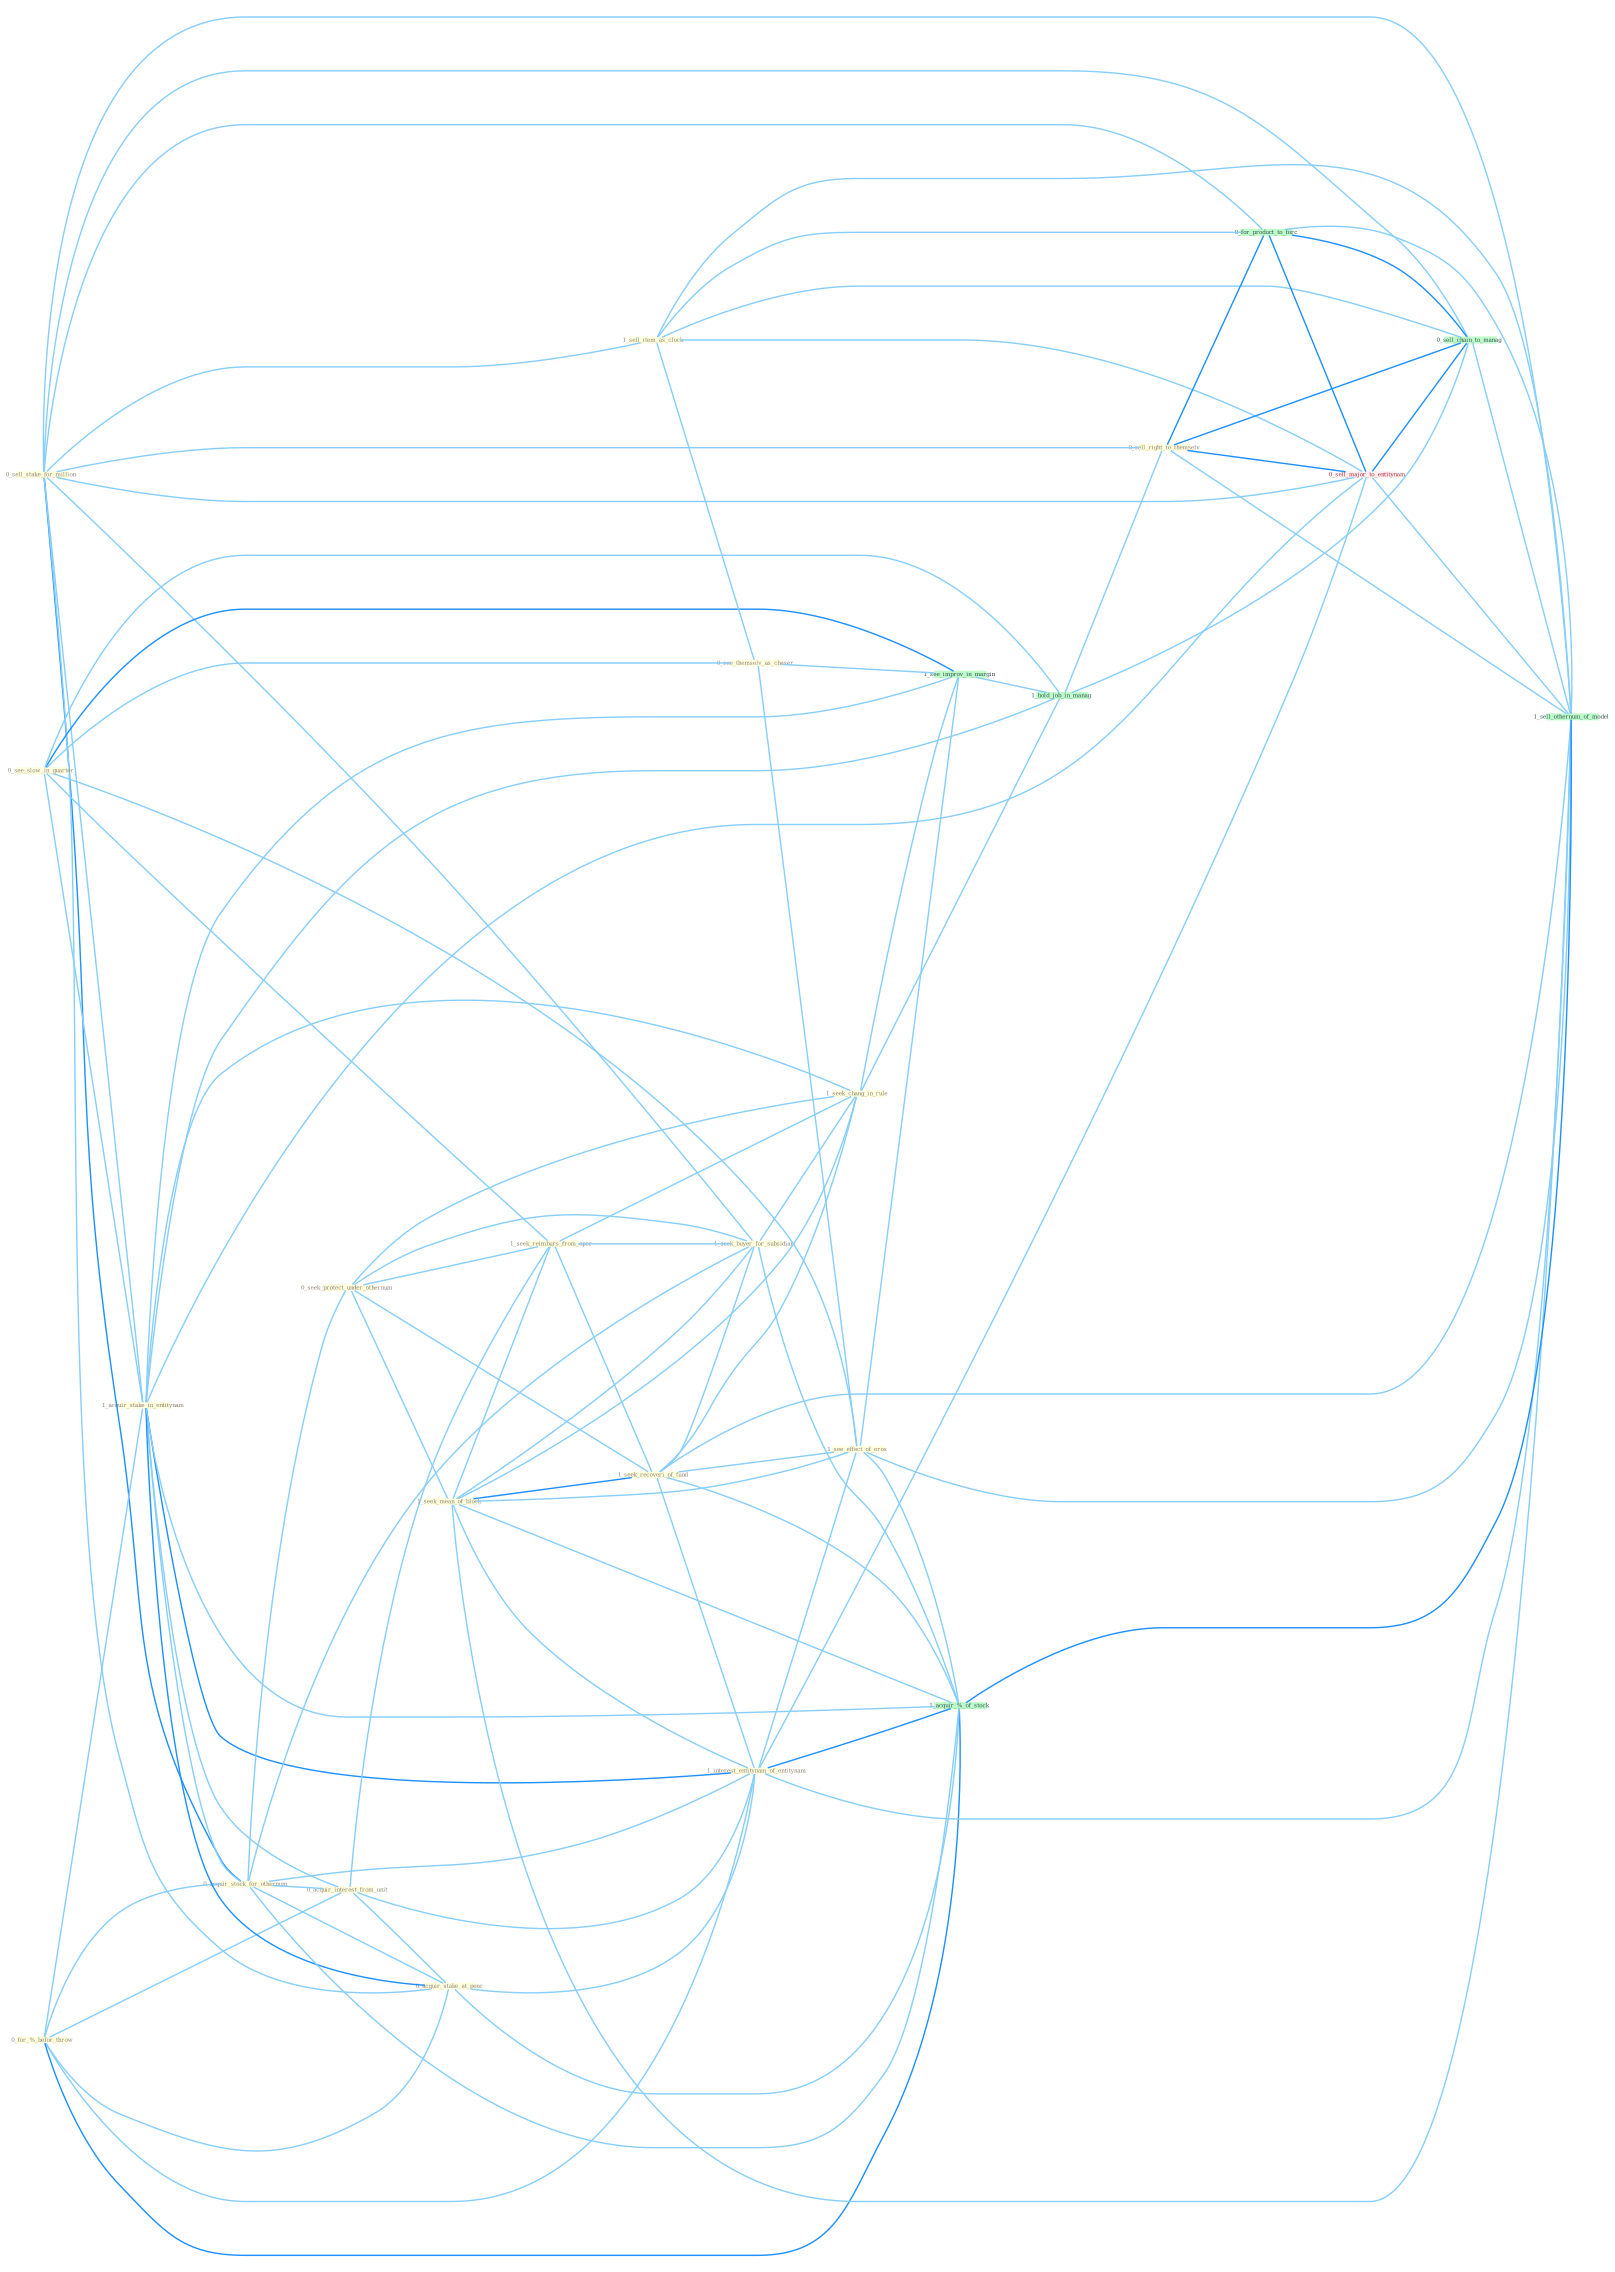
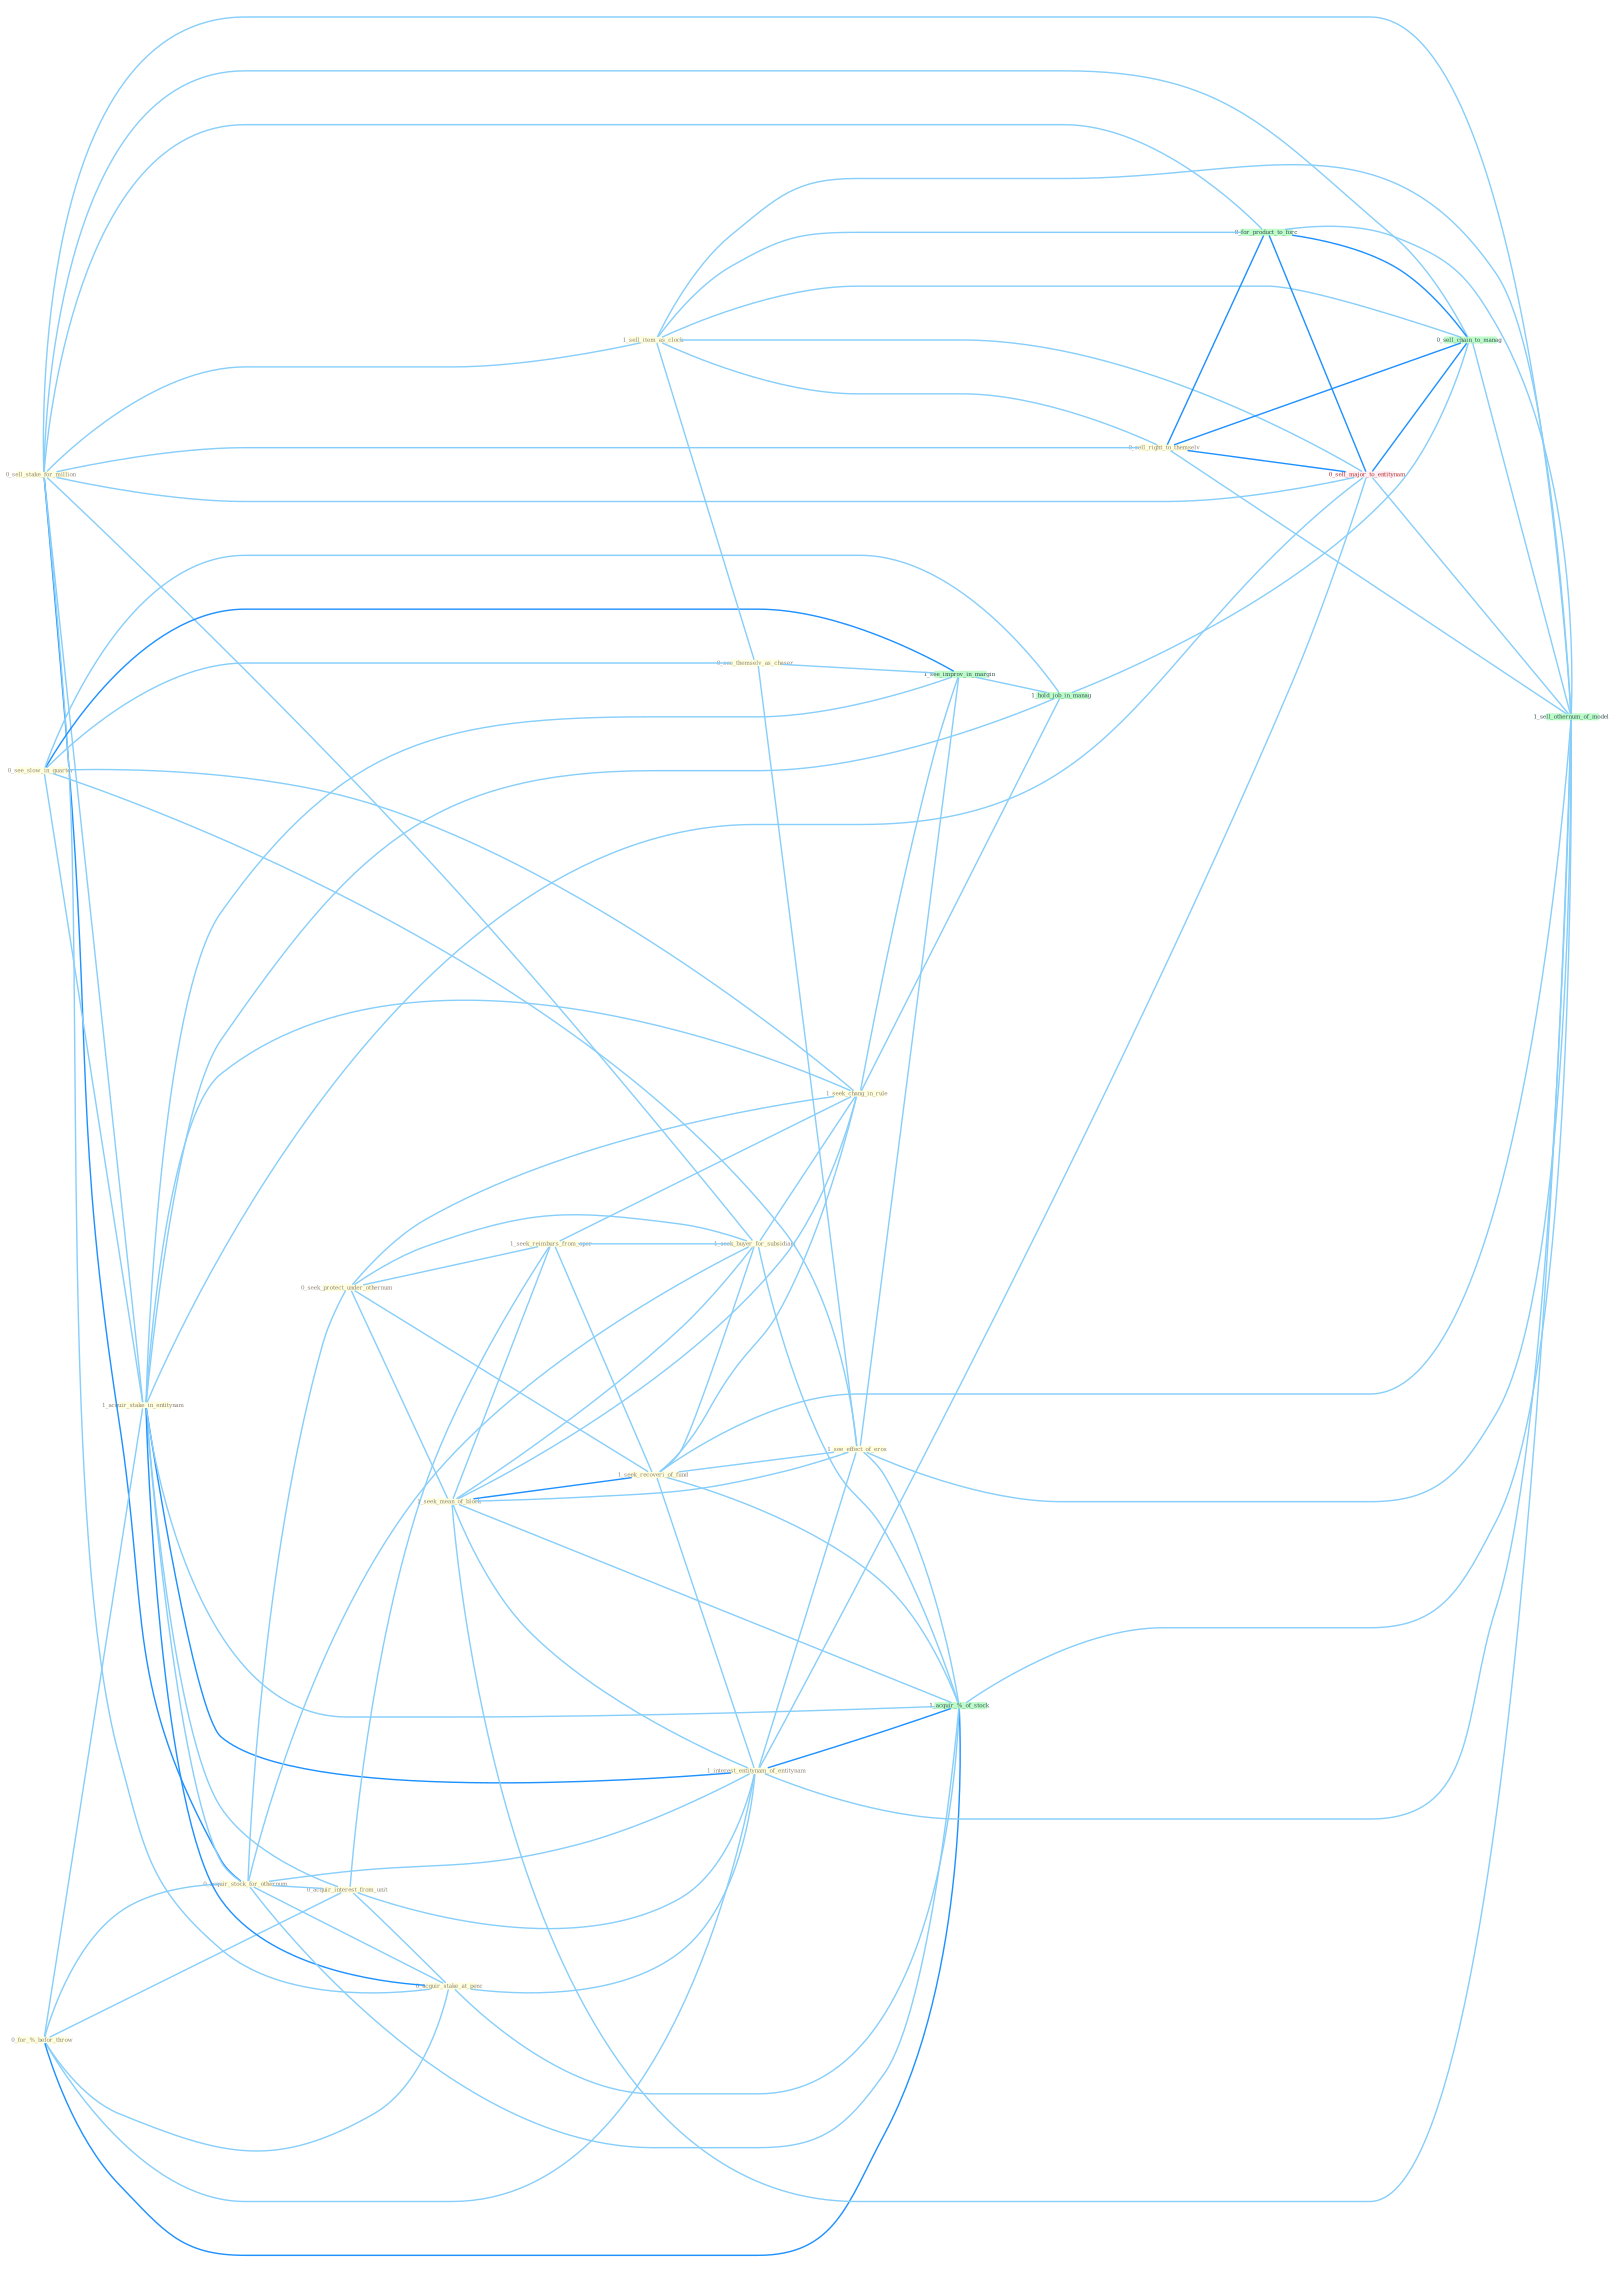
(1114, 572) -> (910, 394)
(295, 1009) -> (491, 853)
(1508, 1488) -> (1508, 1488)
